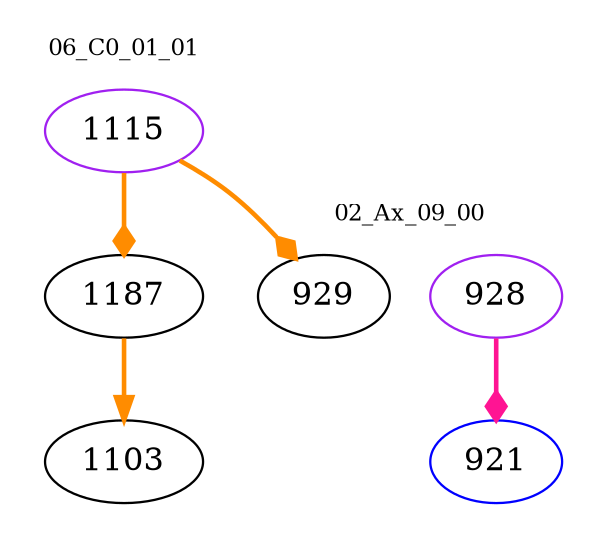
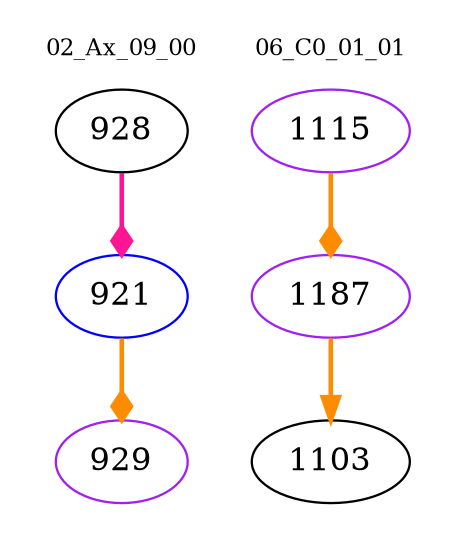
(206, 176) -> (122, 365)
(124, 296) -> (331, 296)
(324, 296) -> (122, 462)
(496, 296) -> (122, 131)
